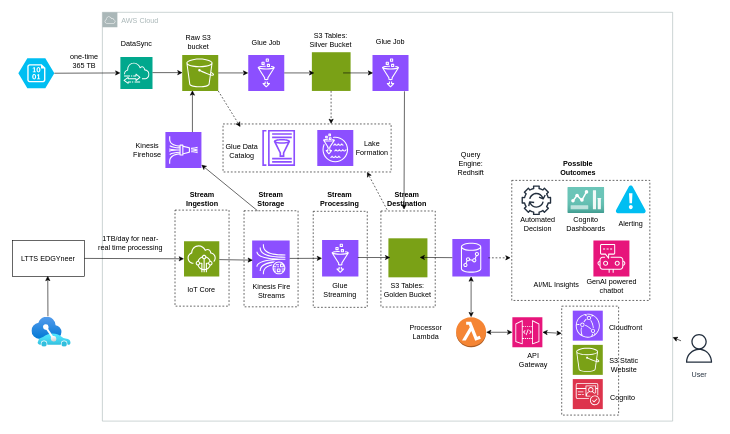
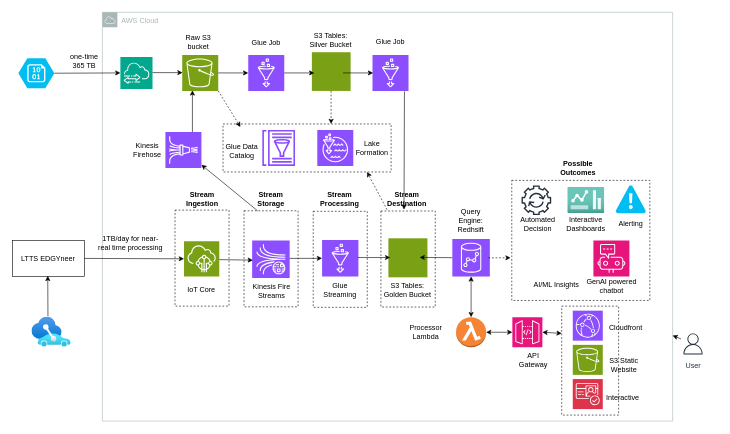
(136, 44) -> none
(471, 164) -> (471, 221)
(586, 224) -> (586, 224)
(699, 348) -> (693, 344)
(623, 398) -> (623, 398)
